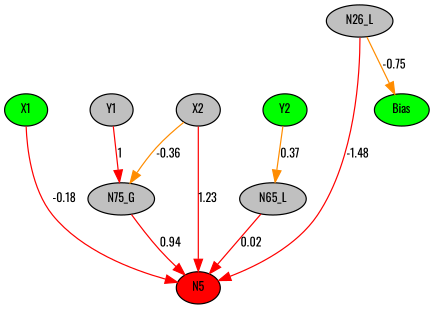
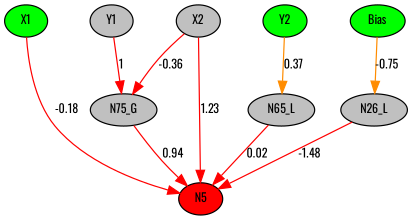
(378, 60) -> (376, 59)
(158, 145) -> (160, 57)
